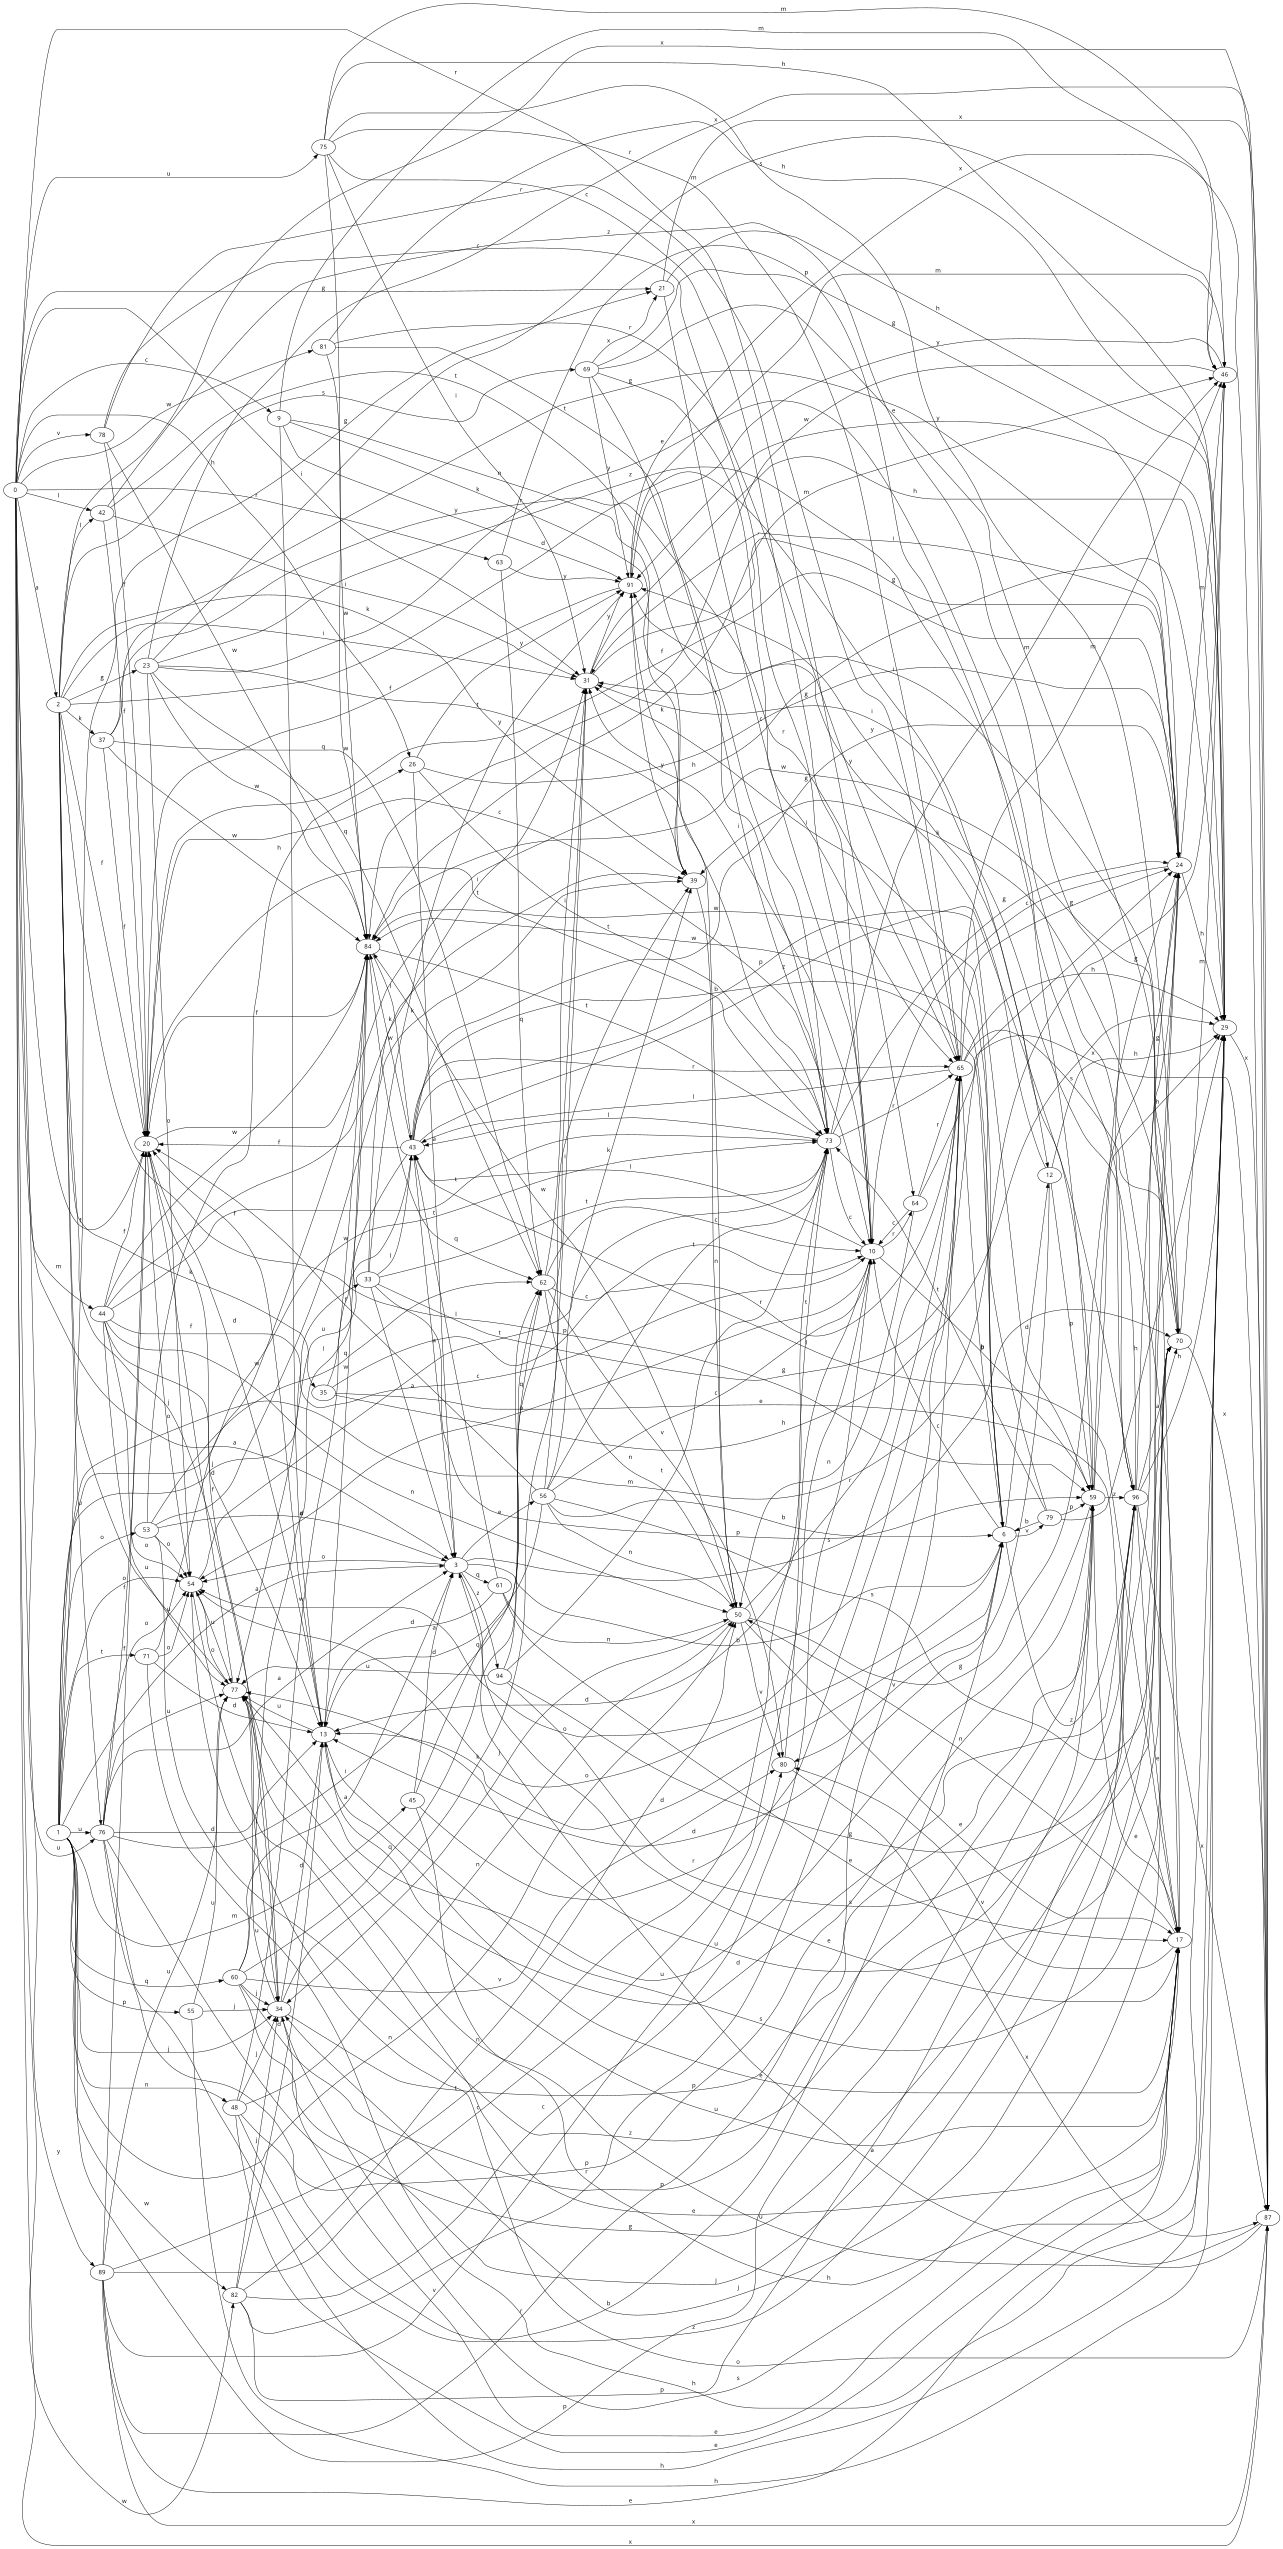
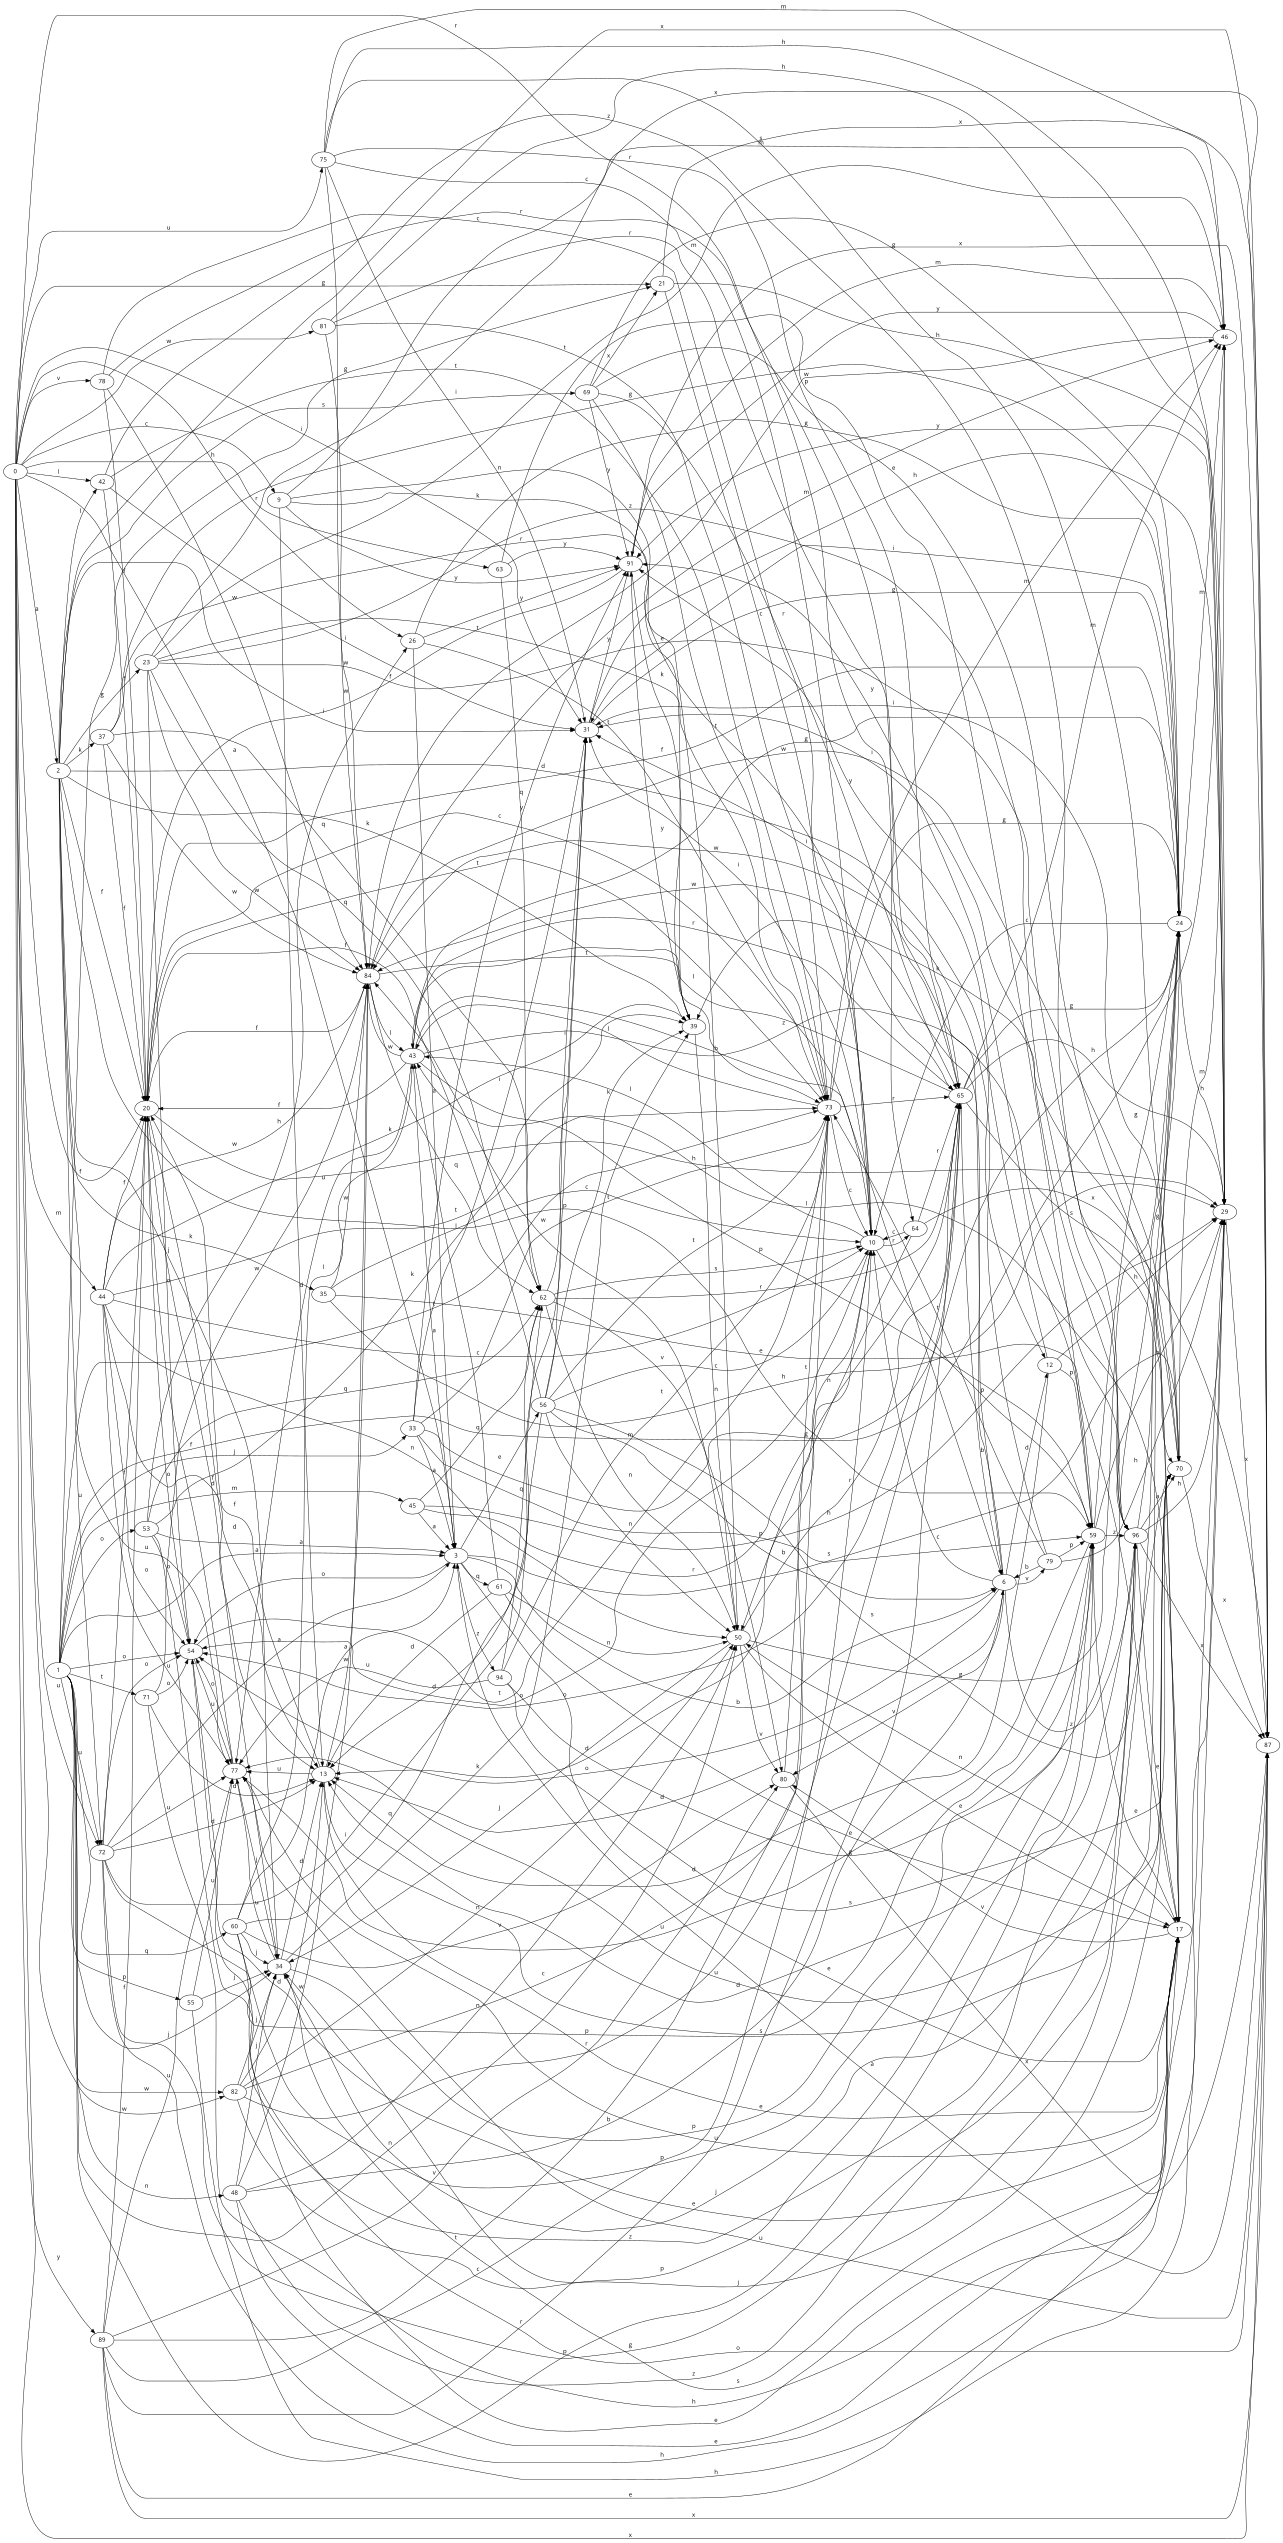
(404, 1218) -> none
(716, 1220) -> (716, 1269)
(102, 1833) -> (102, 1853)
